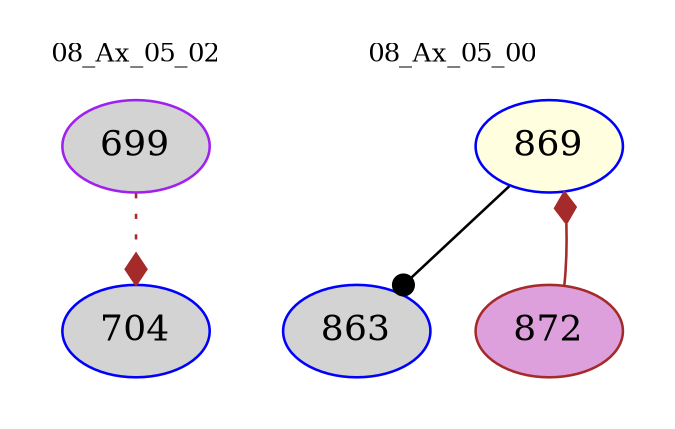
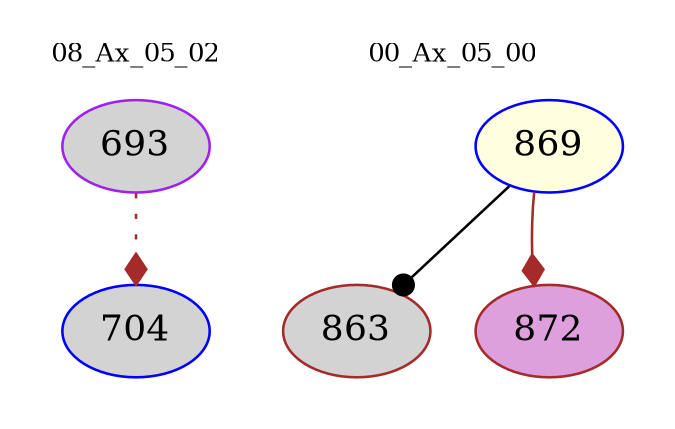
(453, 55) -> (453, 55)
(136, 146) -> (136, 146)
(566, 255) -> (532, 223)
(357, 331) -> (357, 331)
